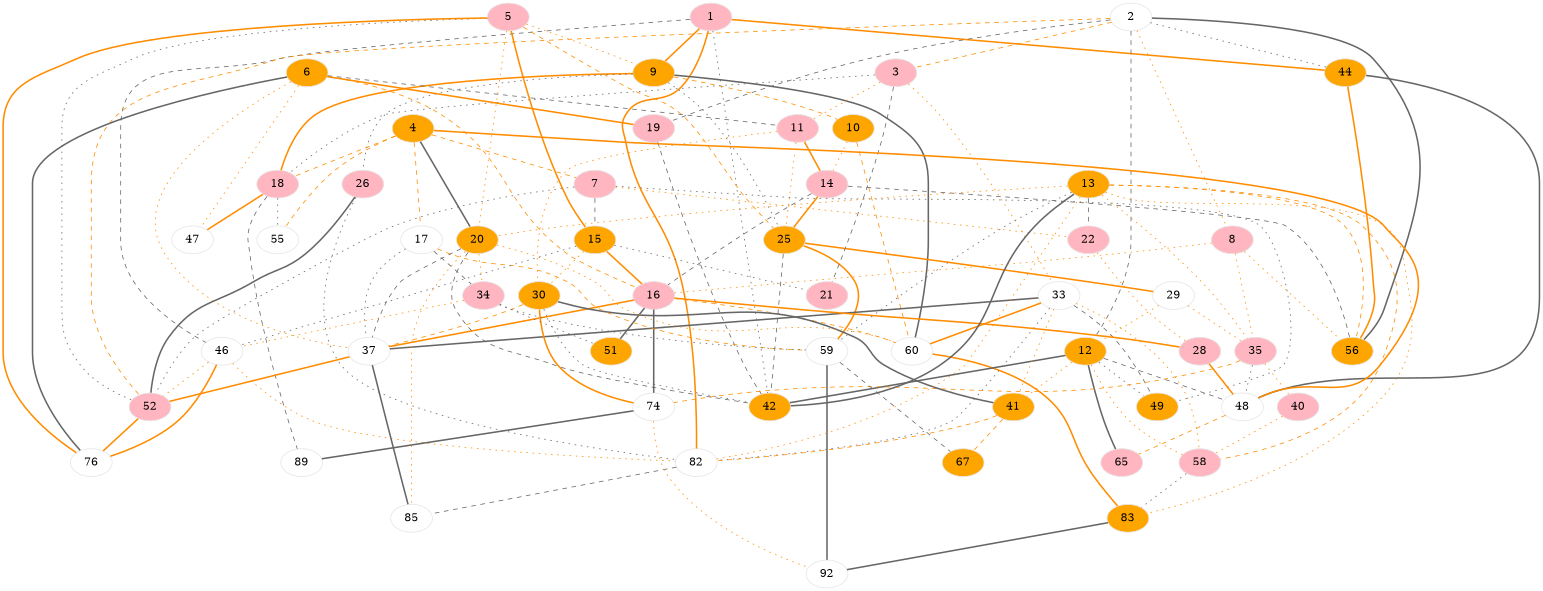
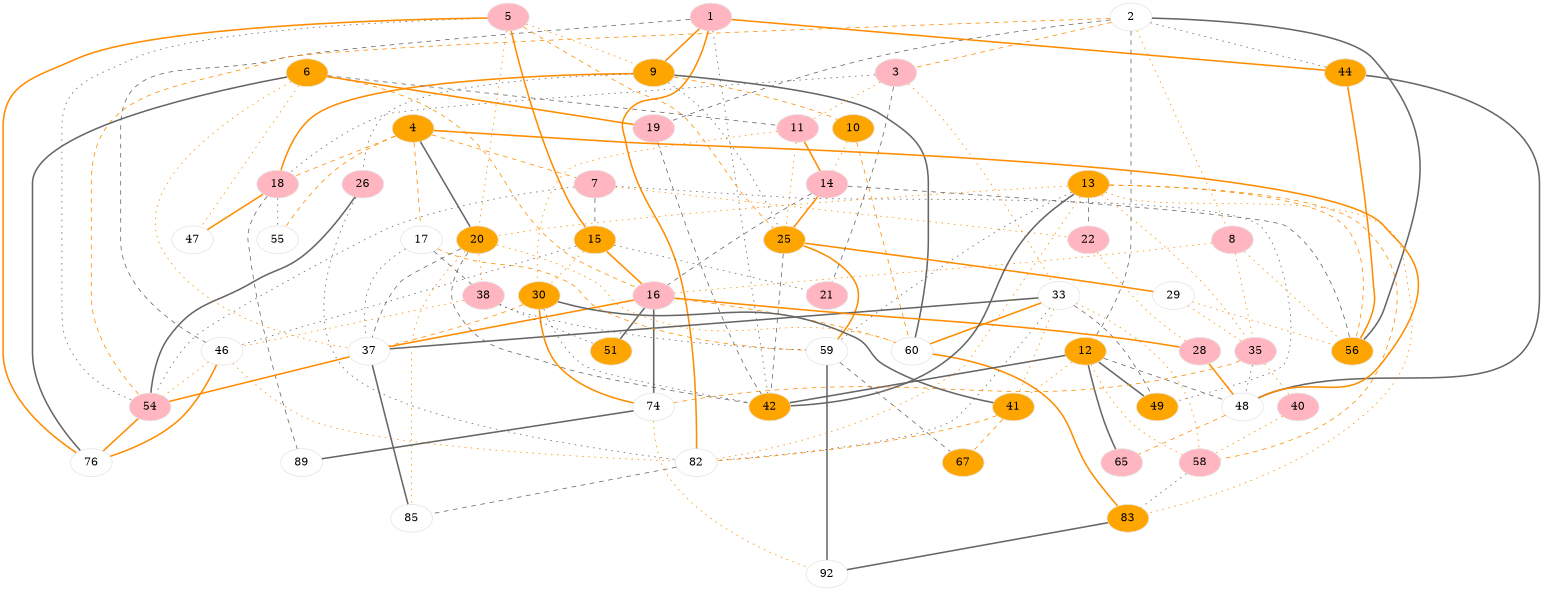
(484, 296) -> (484, 296)
(1130, 323) -> (1263, 323)
(1121, 379) -> (1121, 379)
(150, 407) -> (150, 407)
